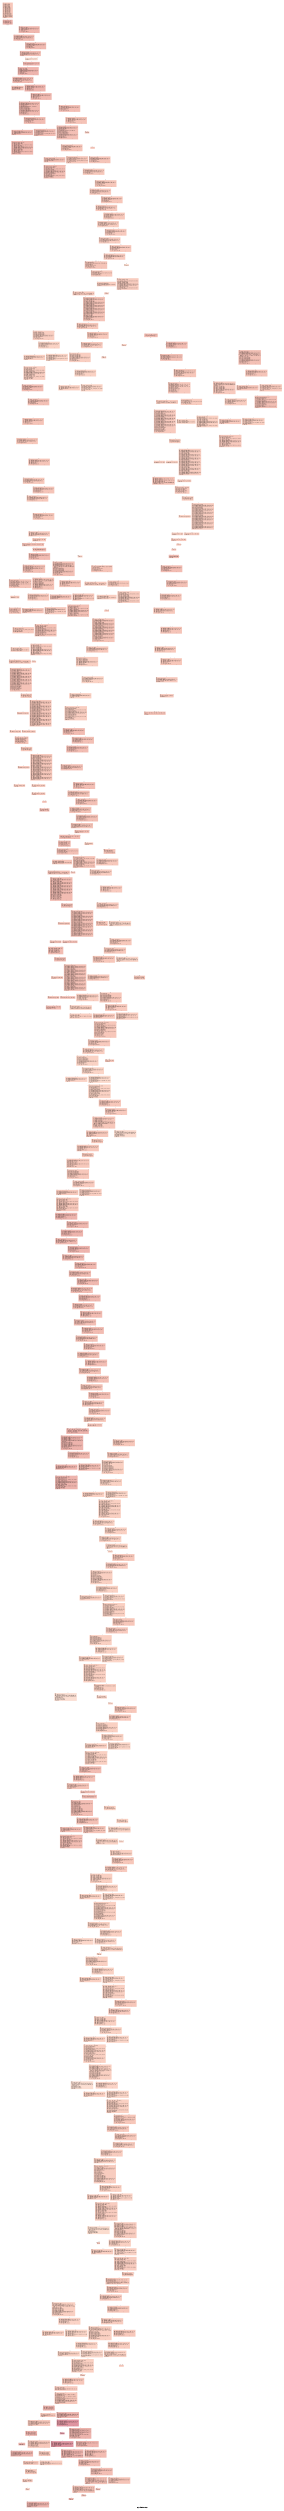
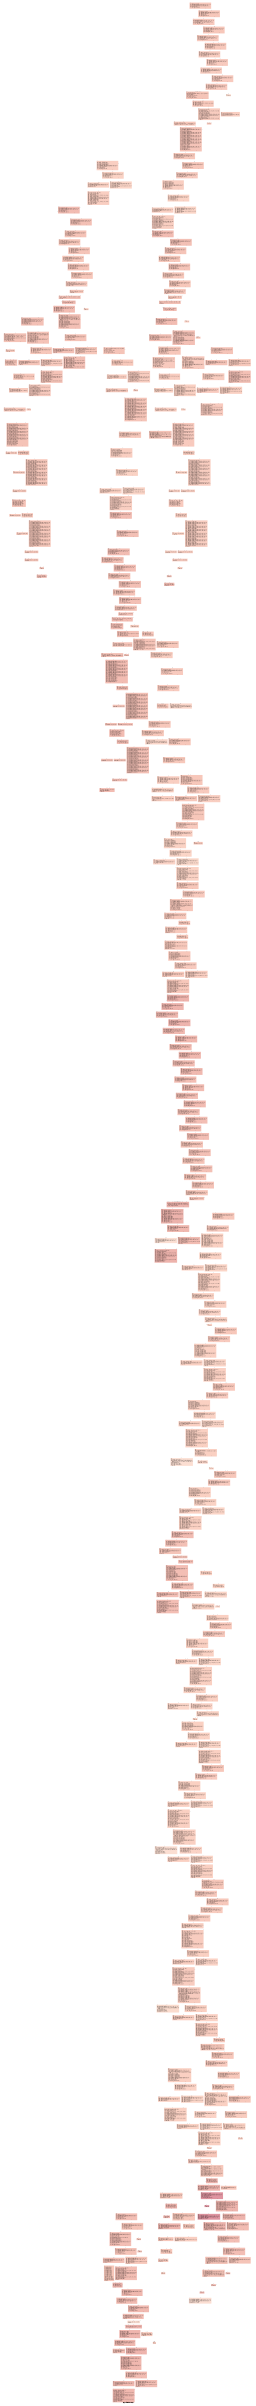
(41, 96) -> none
(100, 160) -> none
none -> (163, 222)
none -> (183, 410)
none -> (134, 491)
(37, 498) -> none
(125, 1134) -> none
(78, 1225) -> none
(66, 1467) -> (166, 1241)
(107, 1589) -> none
none -> (175, 2115)
(38, 2505) -> (200, 2301)
